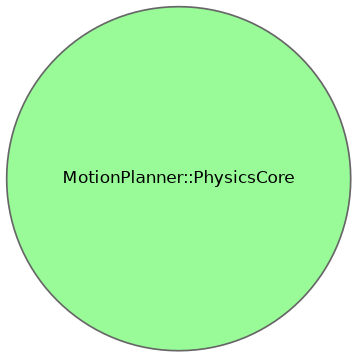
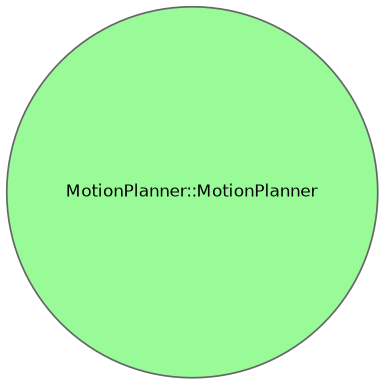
(179, 179) -> (192, 192)
